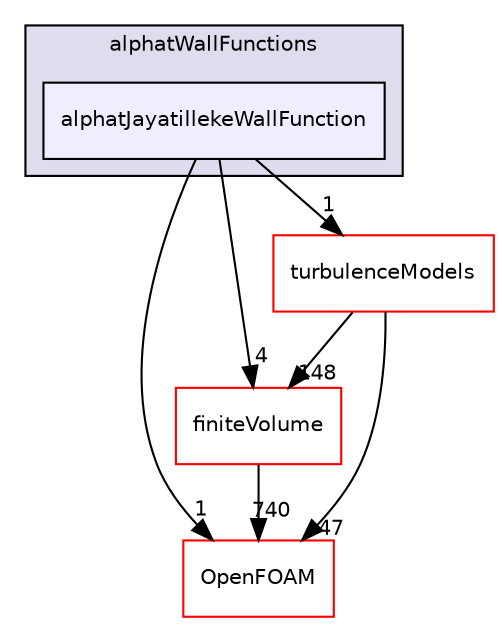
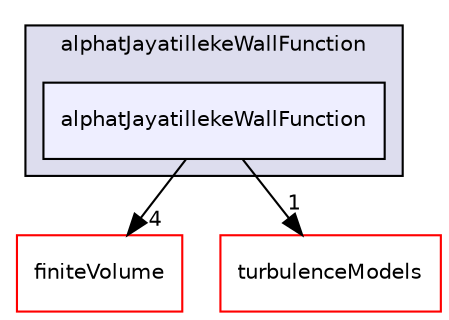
(214, 46) -> (214, 46)
(328, 342) -> none
(259, 579) -> none
